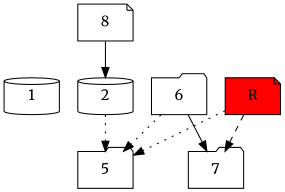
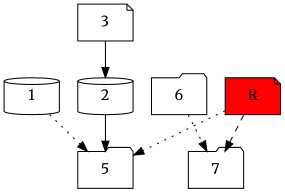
(105, 23) -> (105, 23)
(105, 128) -> (105, 128)
(146, 129) -> (65, 129)
(197, 132) -> (197, 132)
